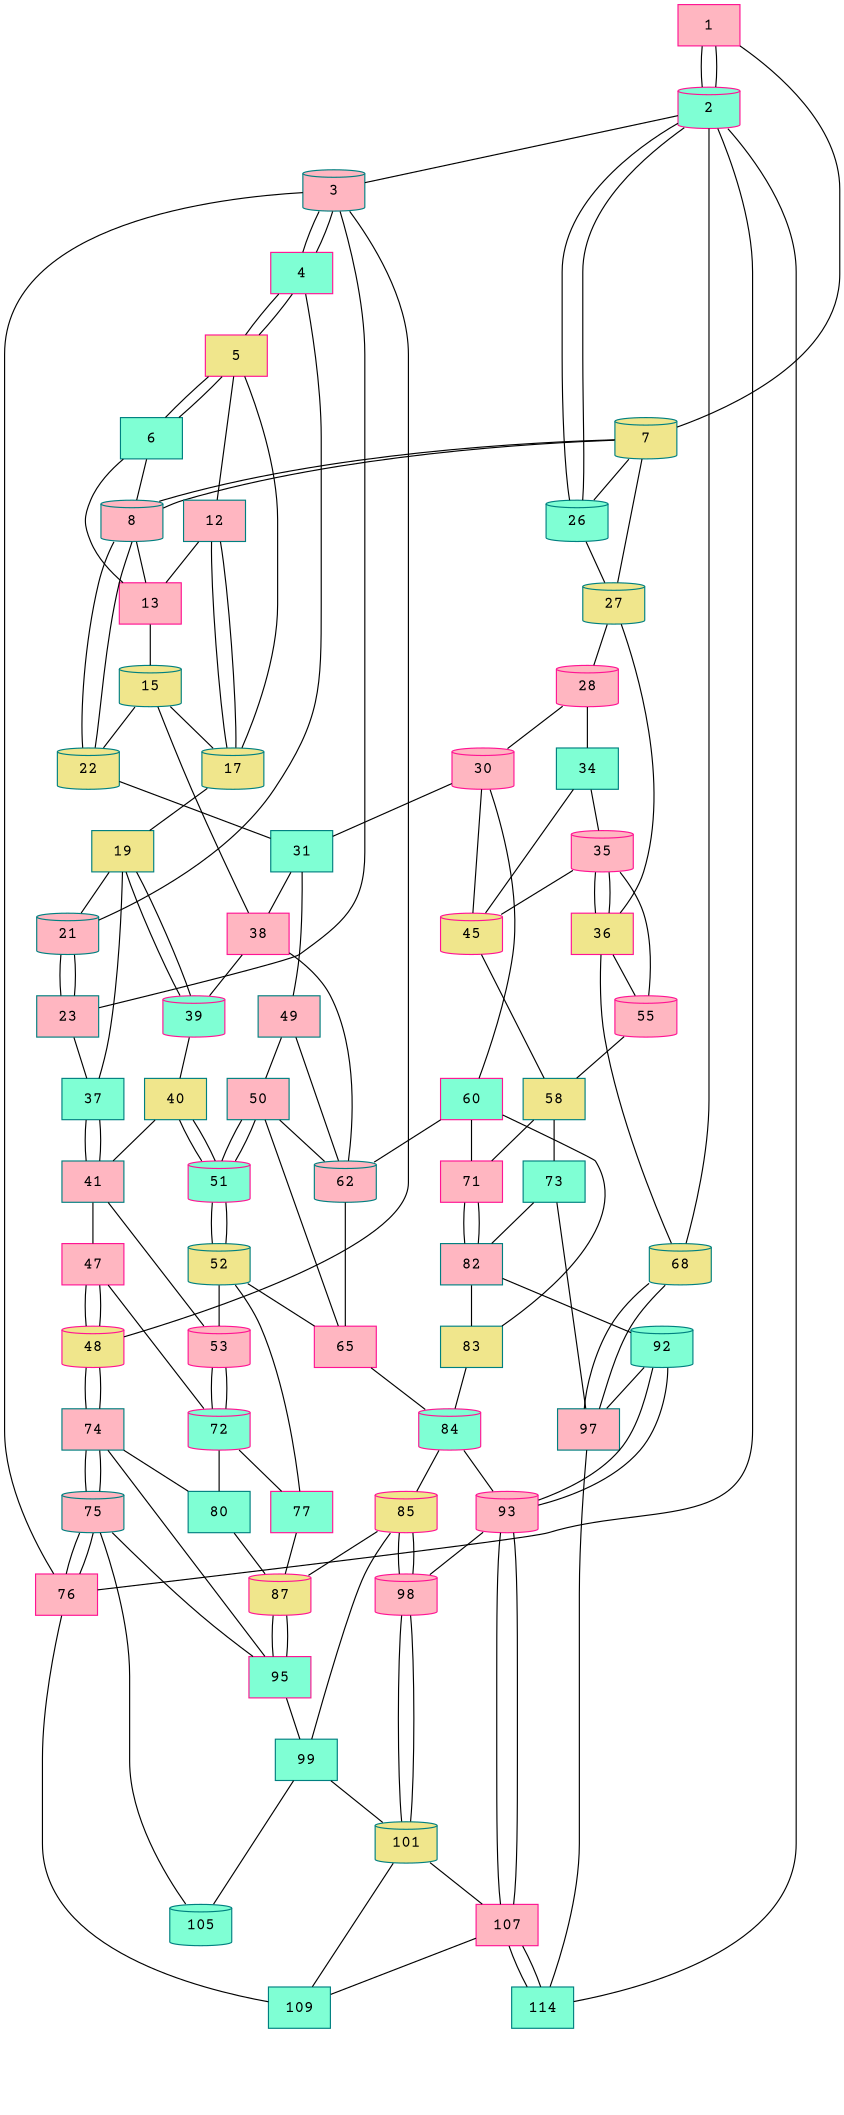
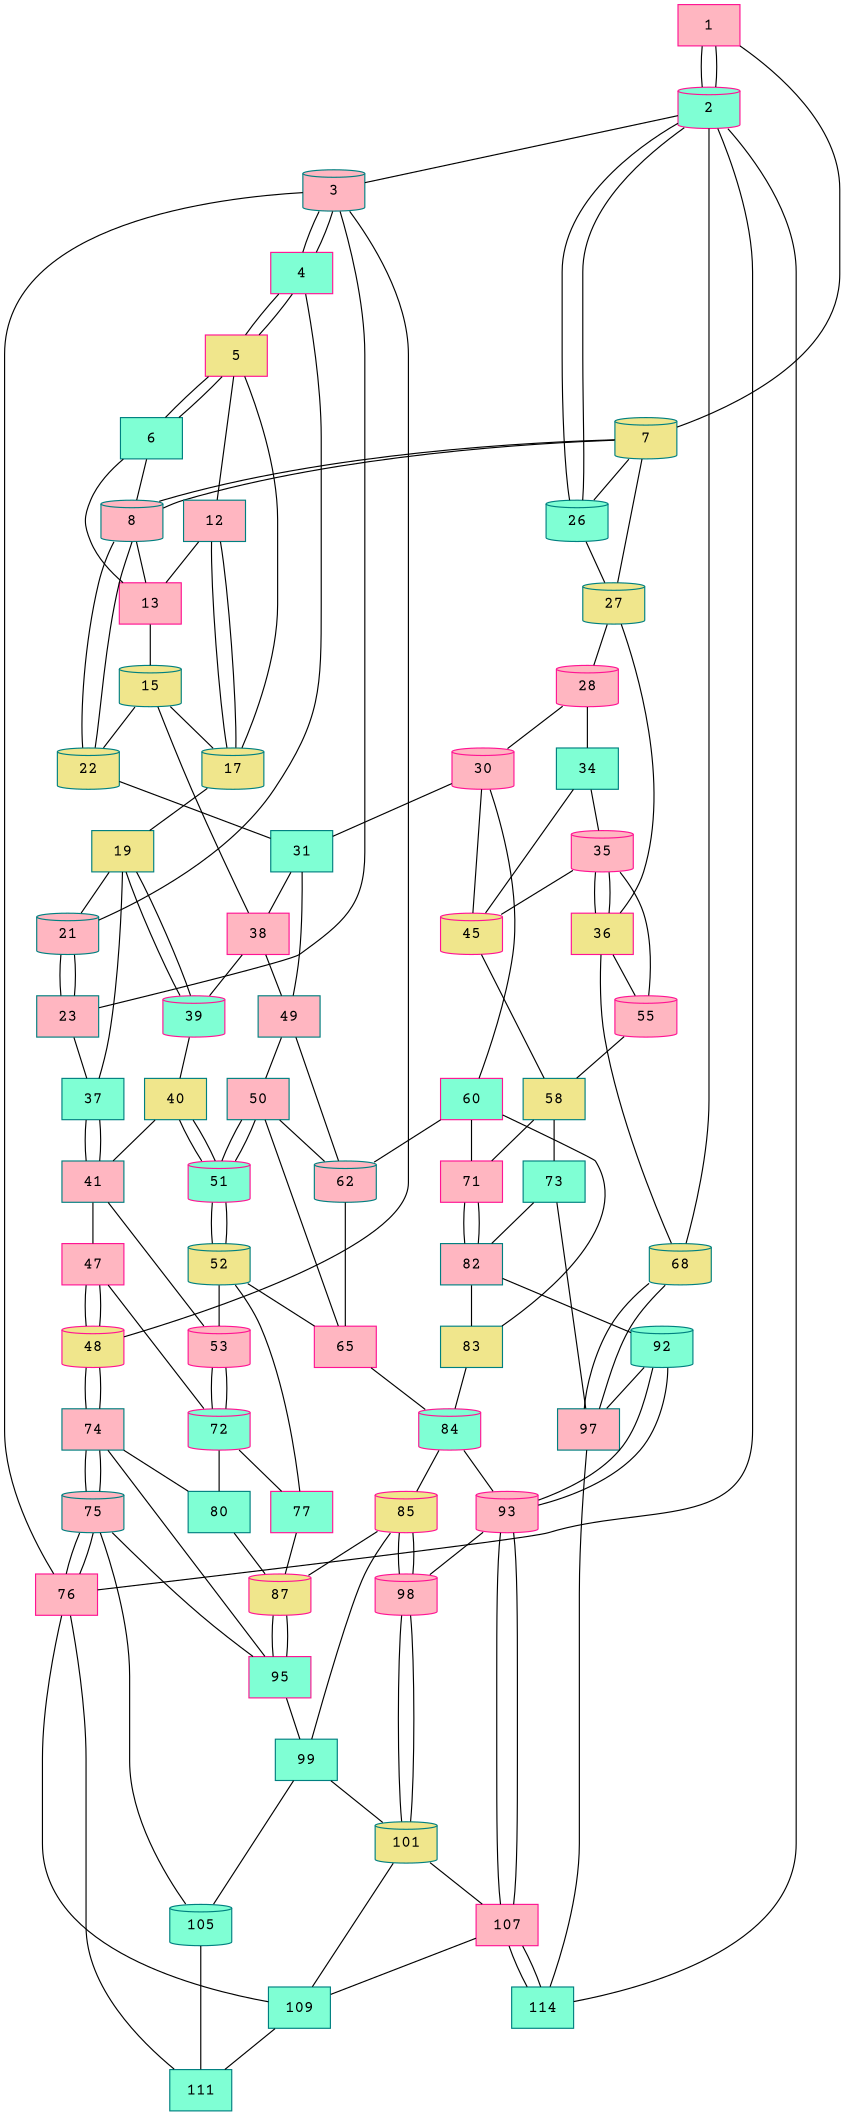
(347, 1047) -> (274, 975)
none -> (201, 2090)
